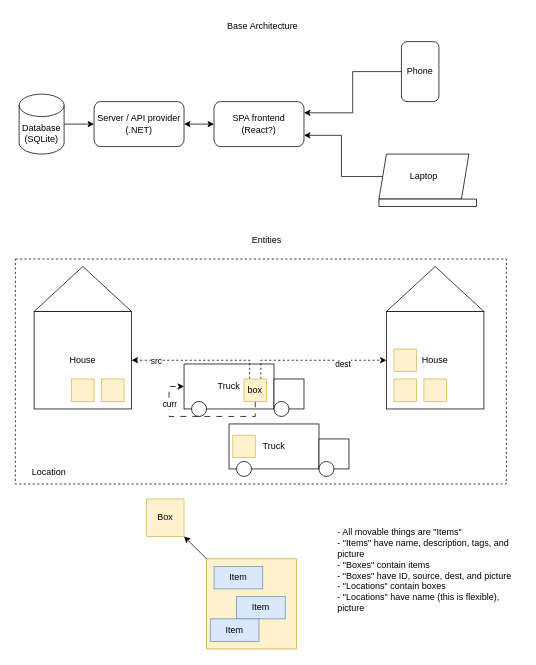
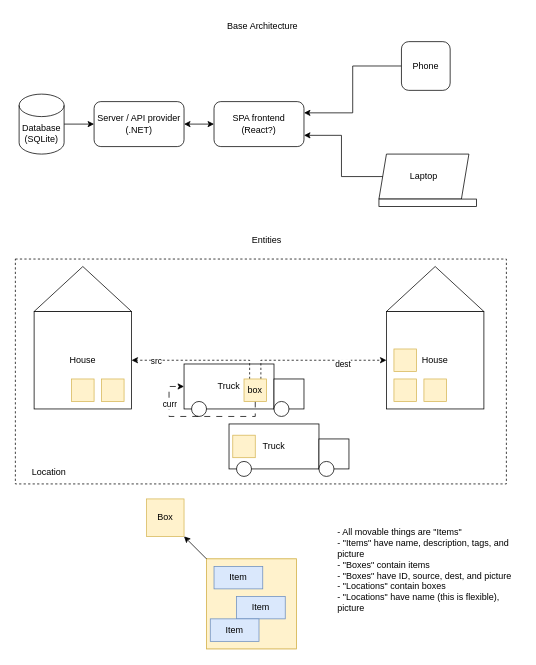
(420, 72) -> (426, 66)
